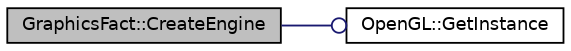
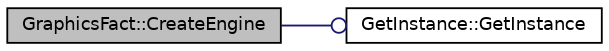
(455, 26) -> (474, 26)
